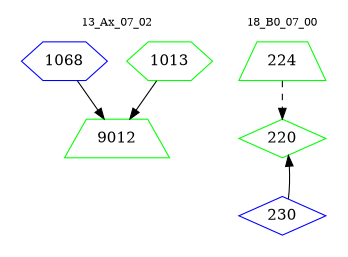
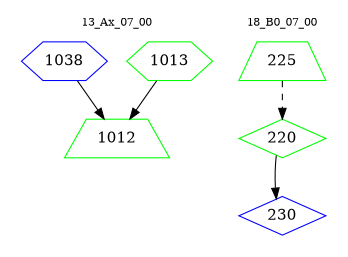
(117, 23) -> (117, 23)
(64, 61) -> (64, 61)
(282, 61) -> (282, 61)
(117, 138) -> (117, 138)
(290, 183) -> (275, 172)
